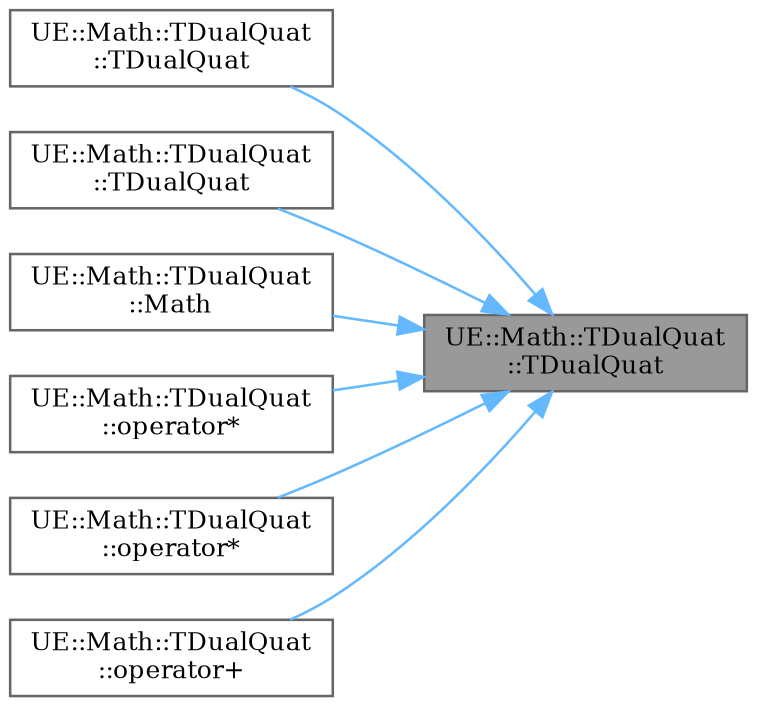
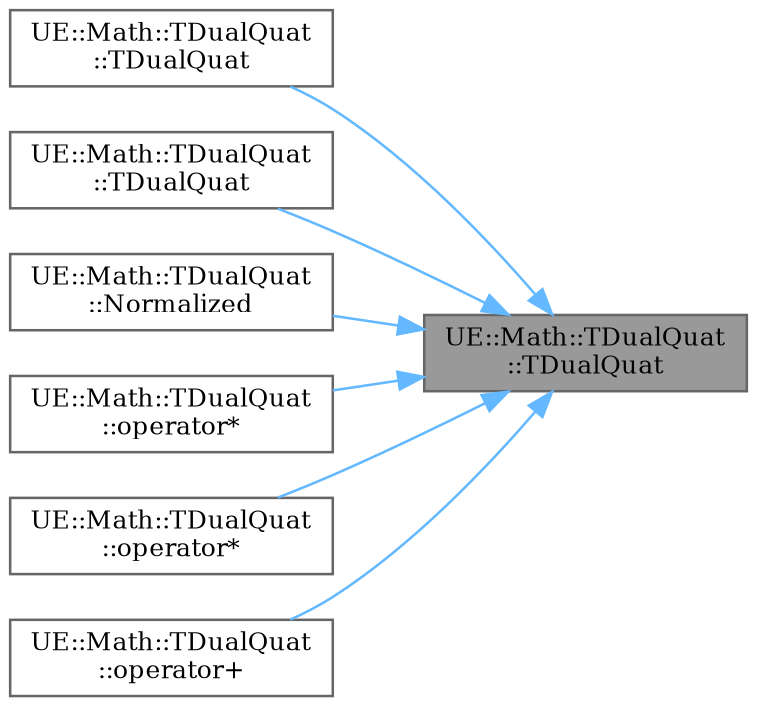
(171, 292) -> (171, 292)
